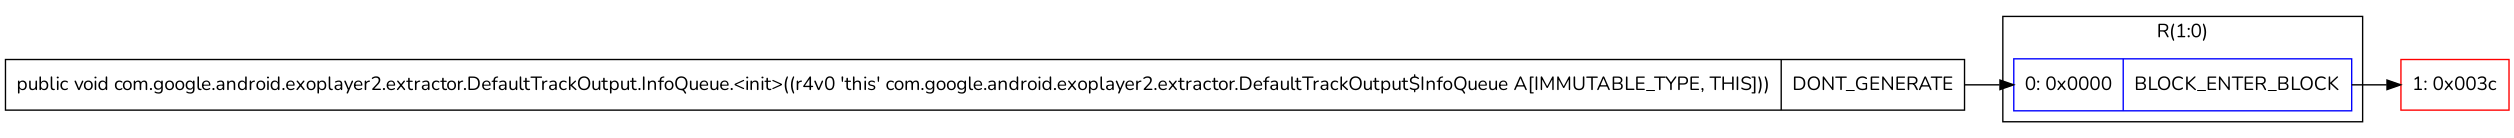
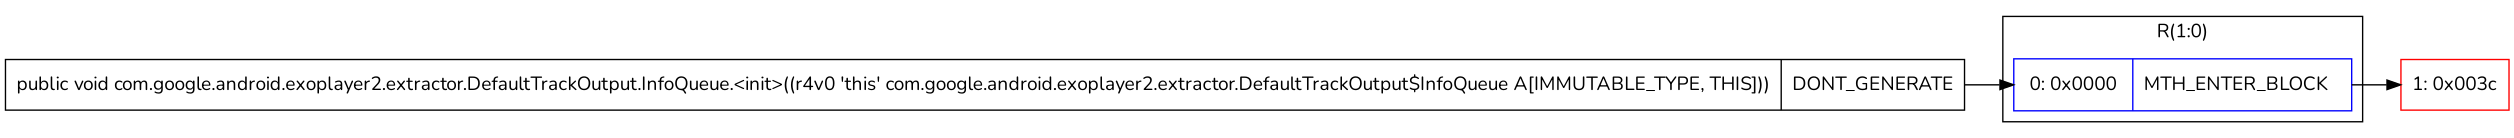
(2237, 84) -> (2237, 84)
